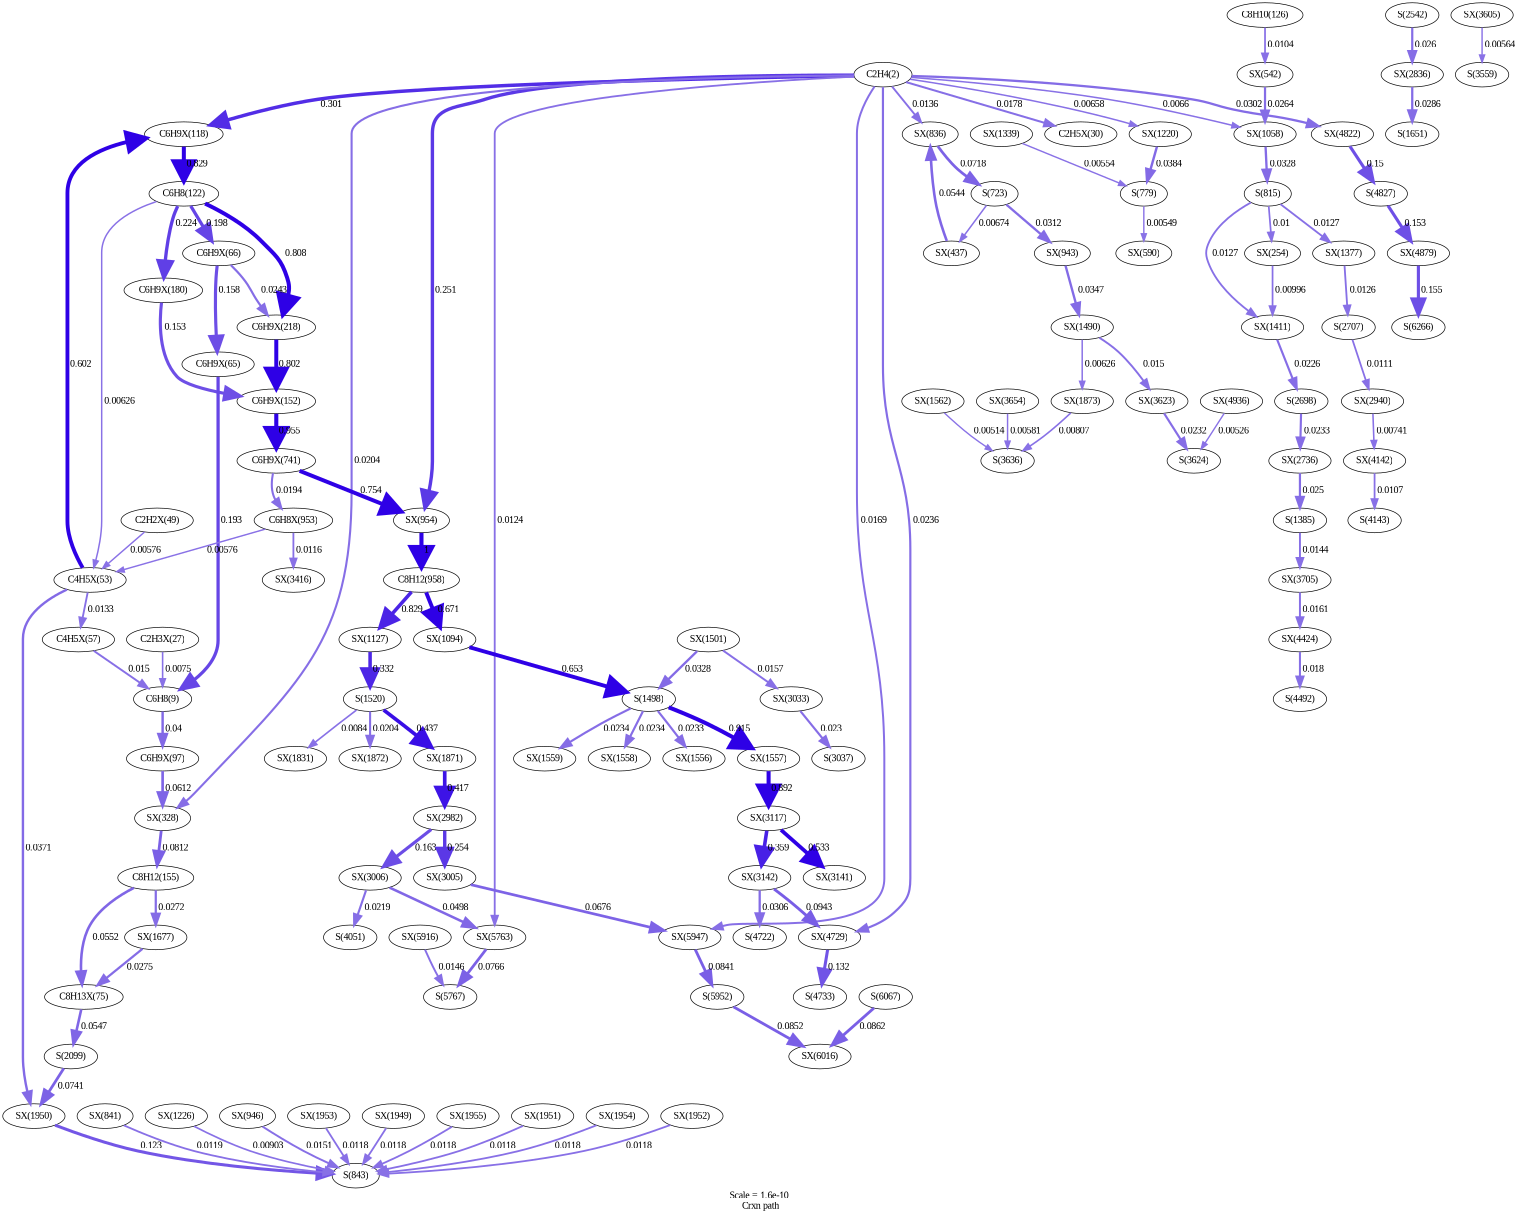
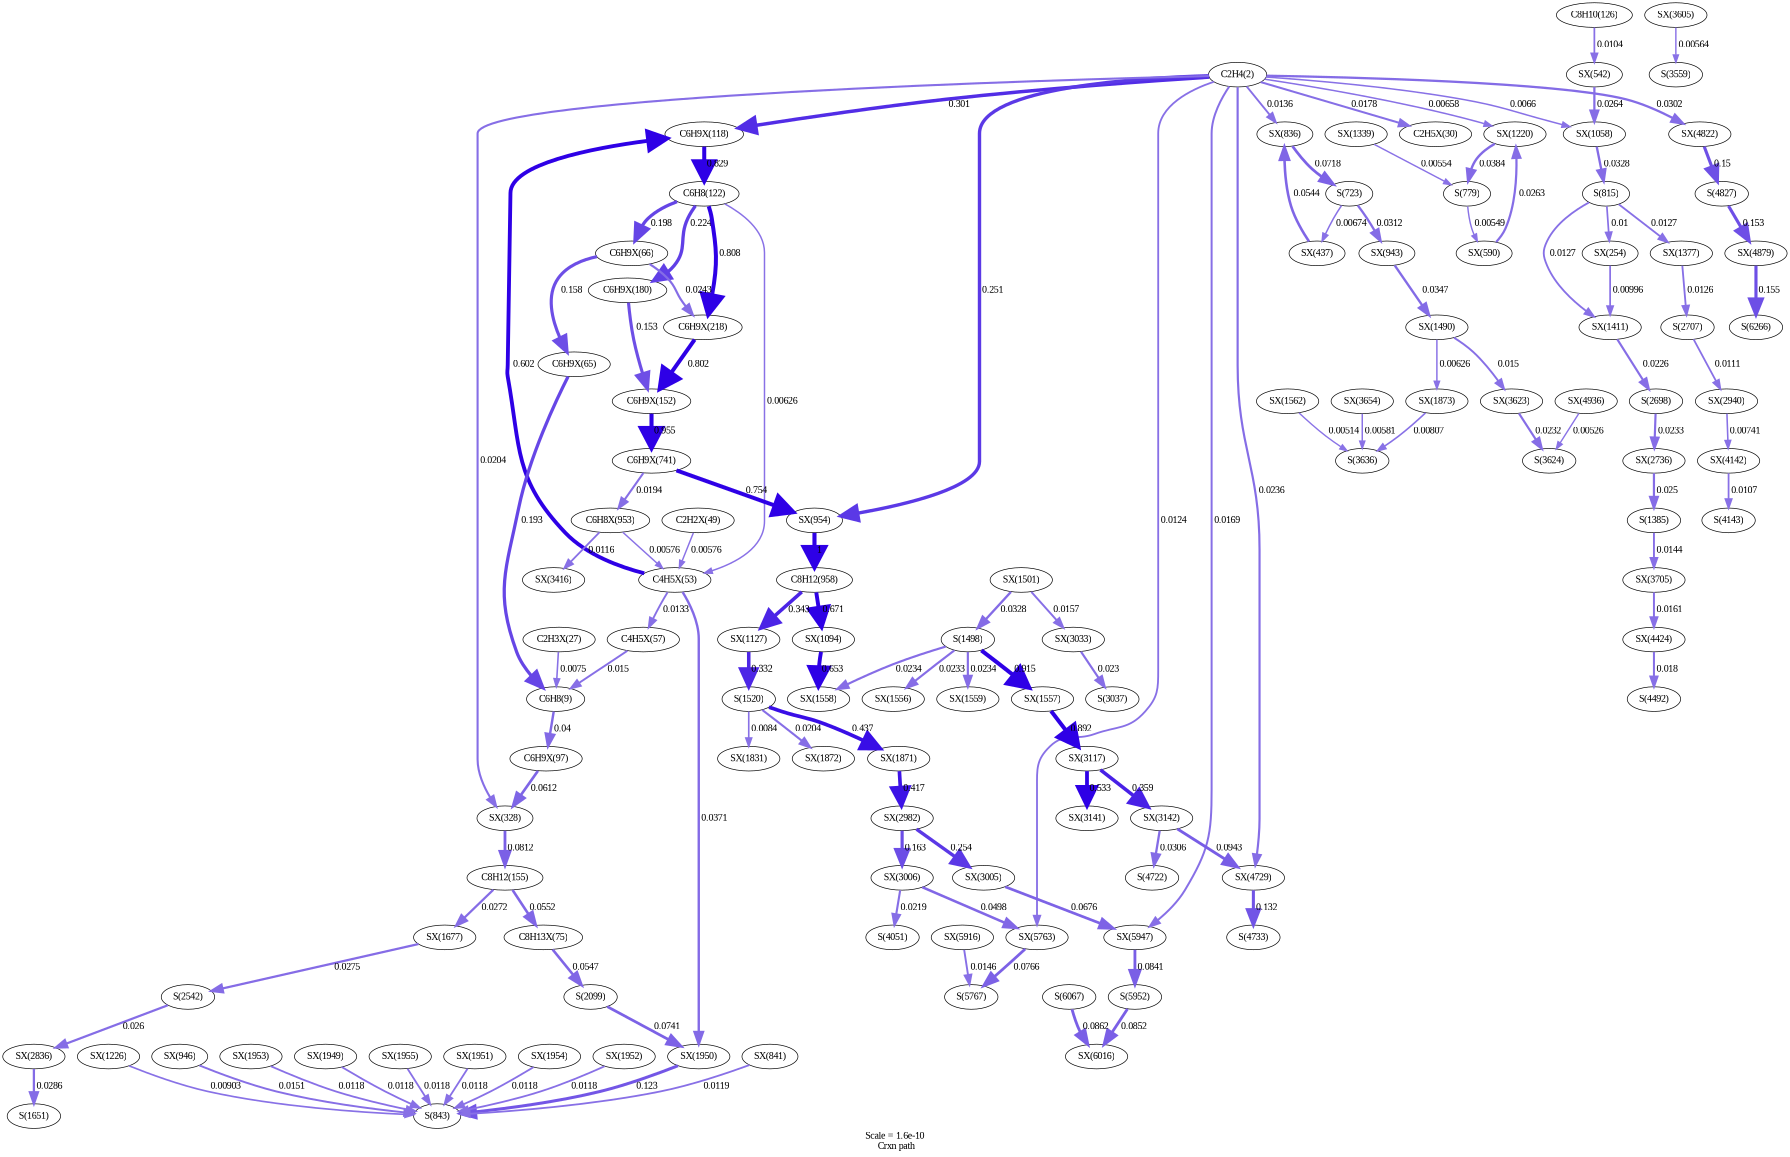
none -> (1513, 202)
(411, 610) -> (798, 610)
(538, 667) -> (820, 660)
(124, 963) -> (320, 966)
